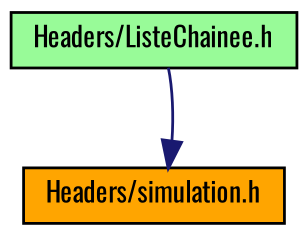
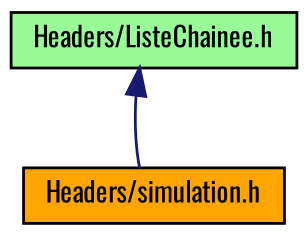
(172, 104) -> (136, 132)
